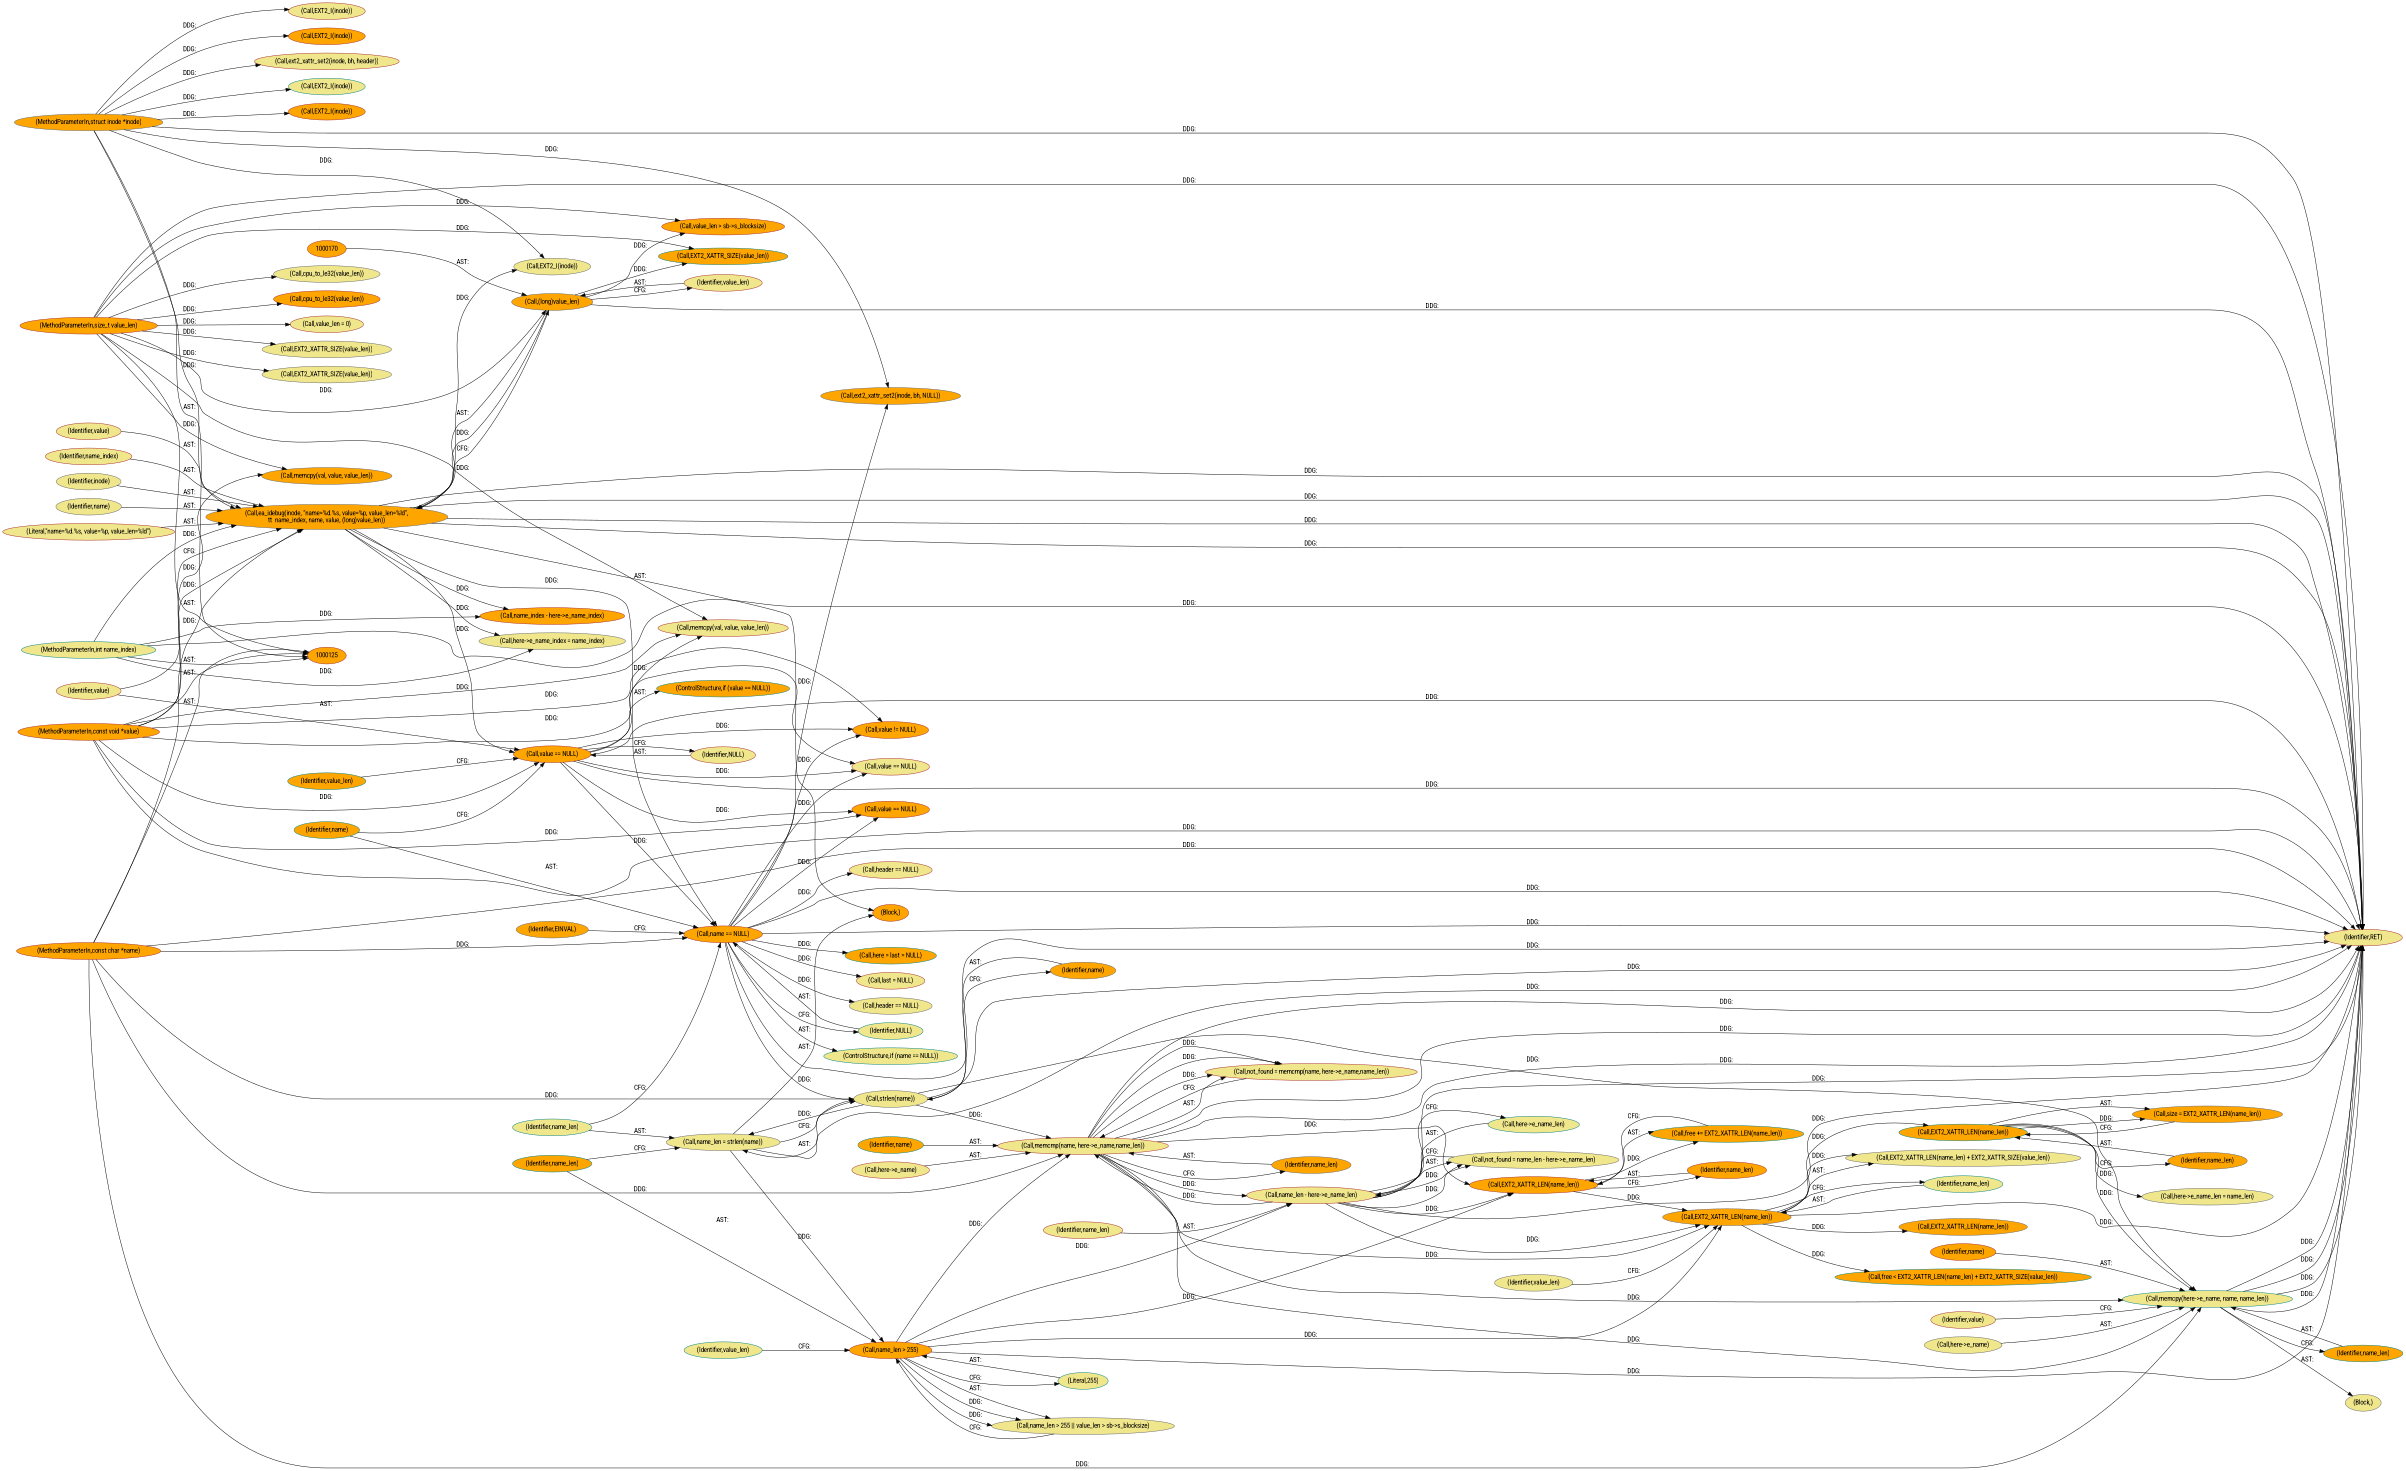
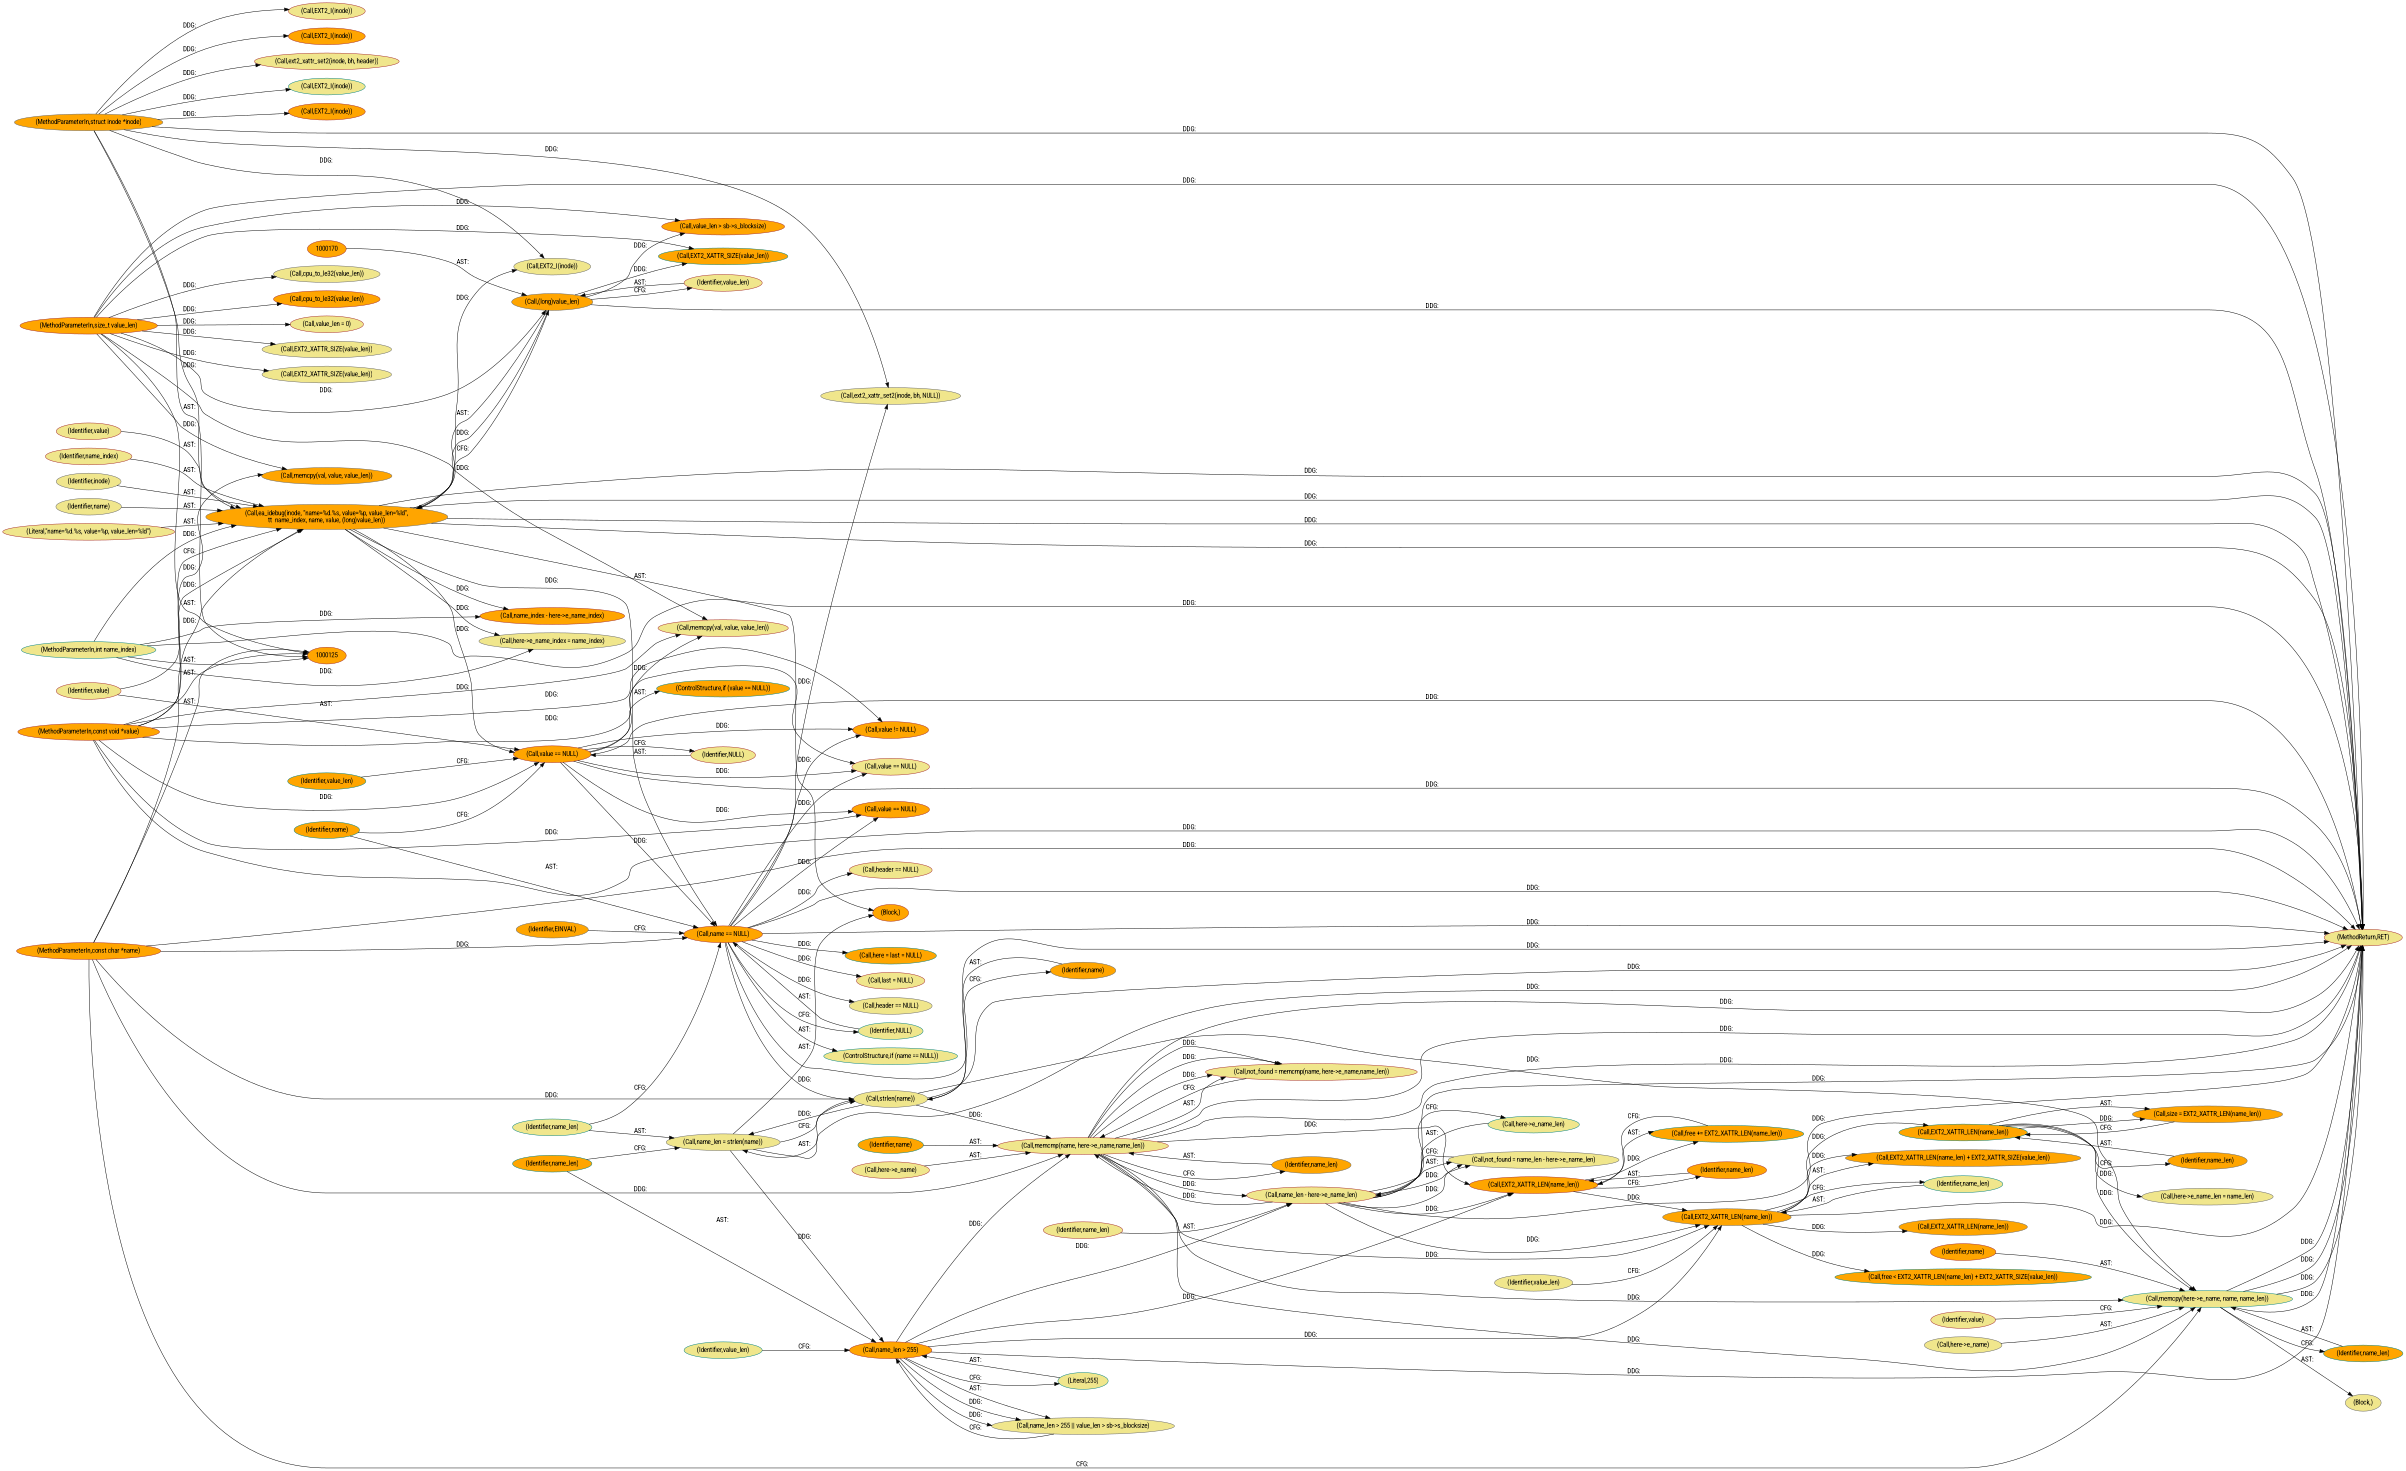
(891, 396) -> (891, 396)
(2363, 938) -> (2363, 938)
(1963, 1158) -> (1963, 1158)
(1083, 1464) -> (1083, 1464)
